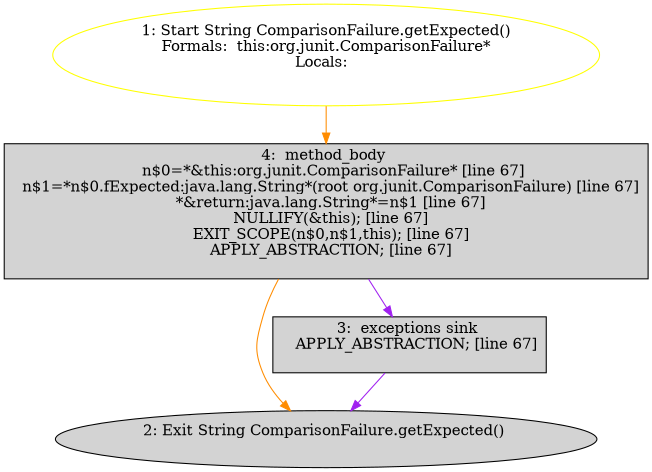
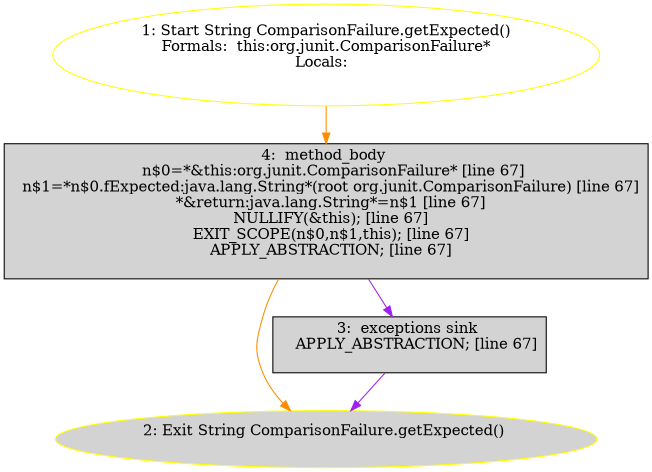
(326, 439) -> (326, 439)
